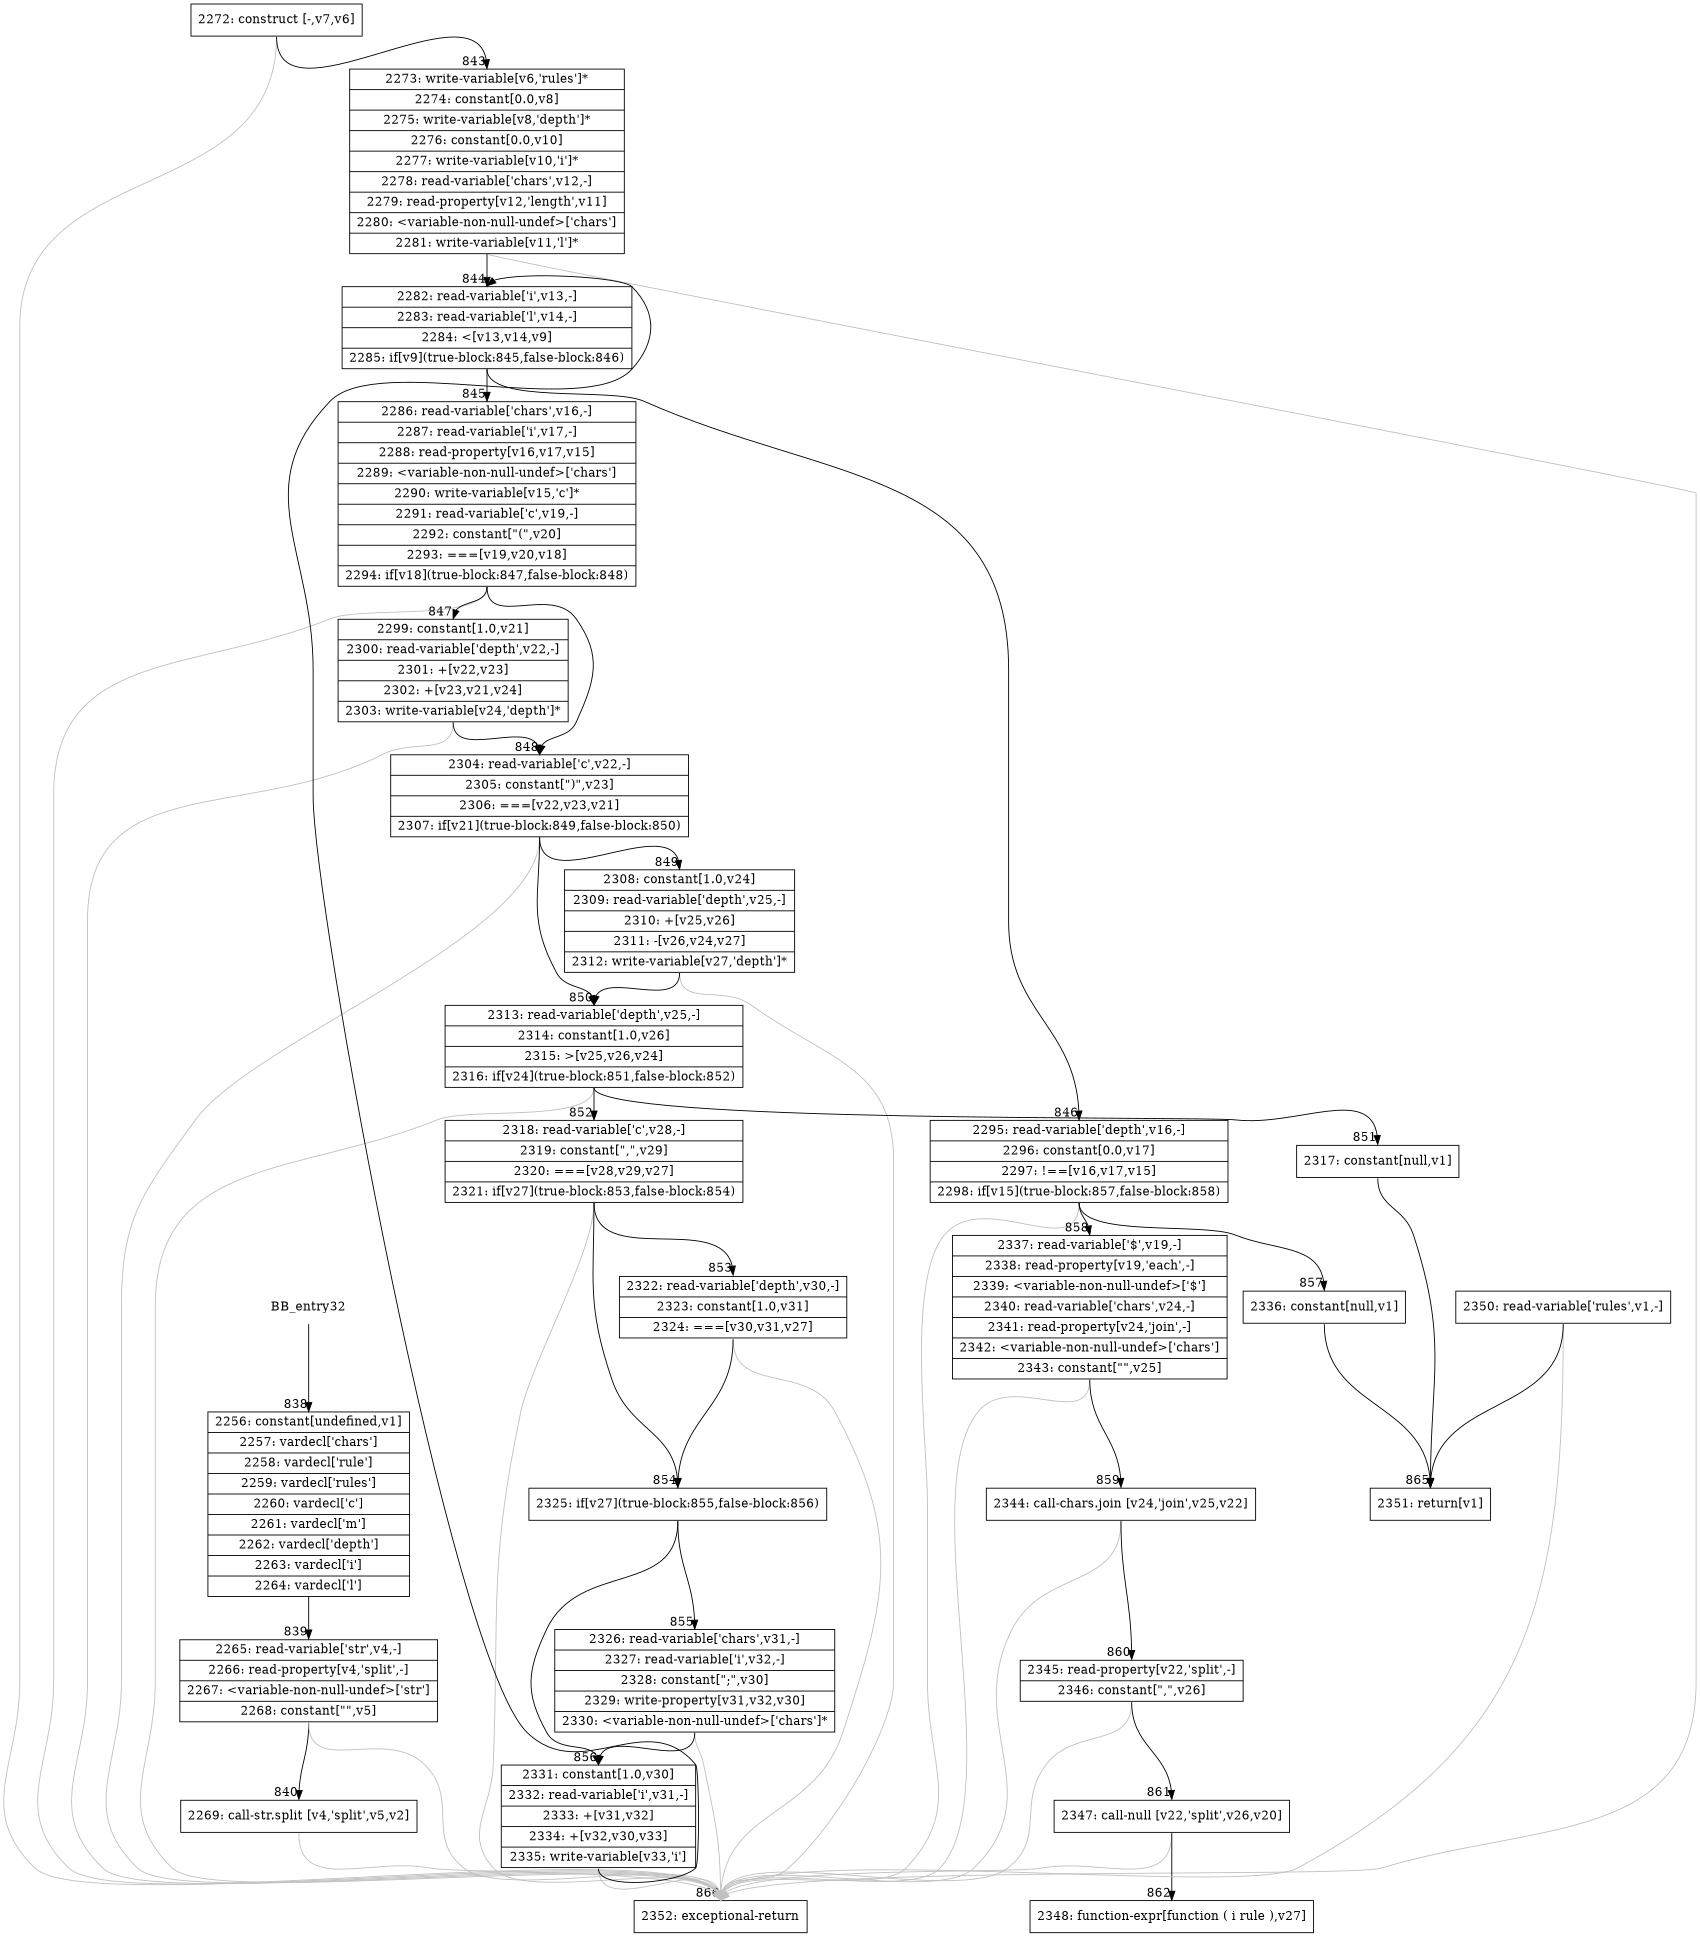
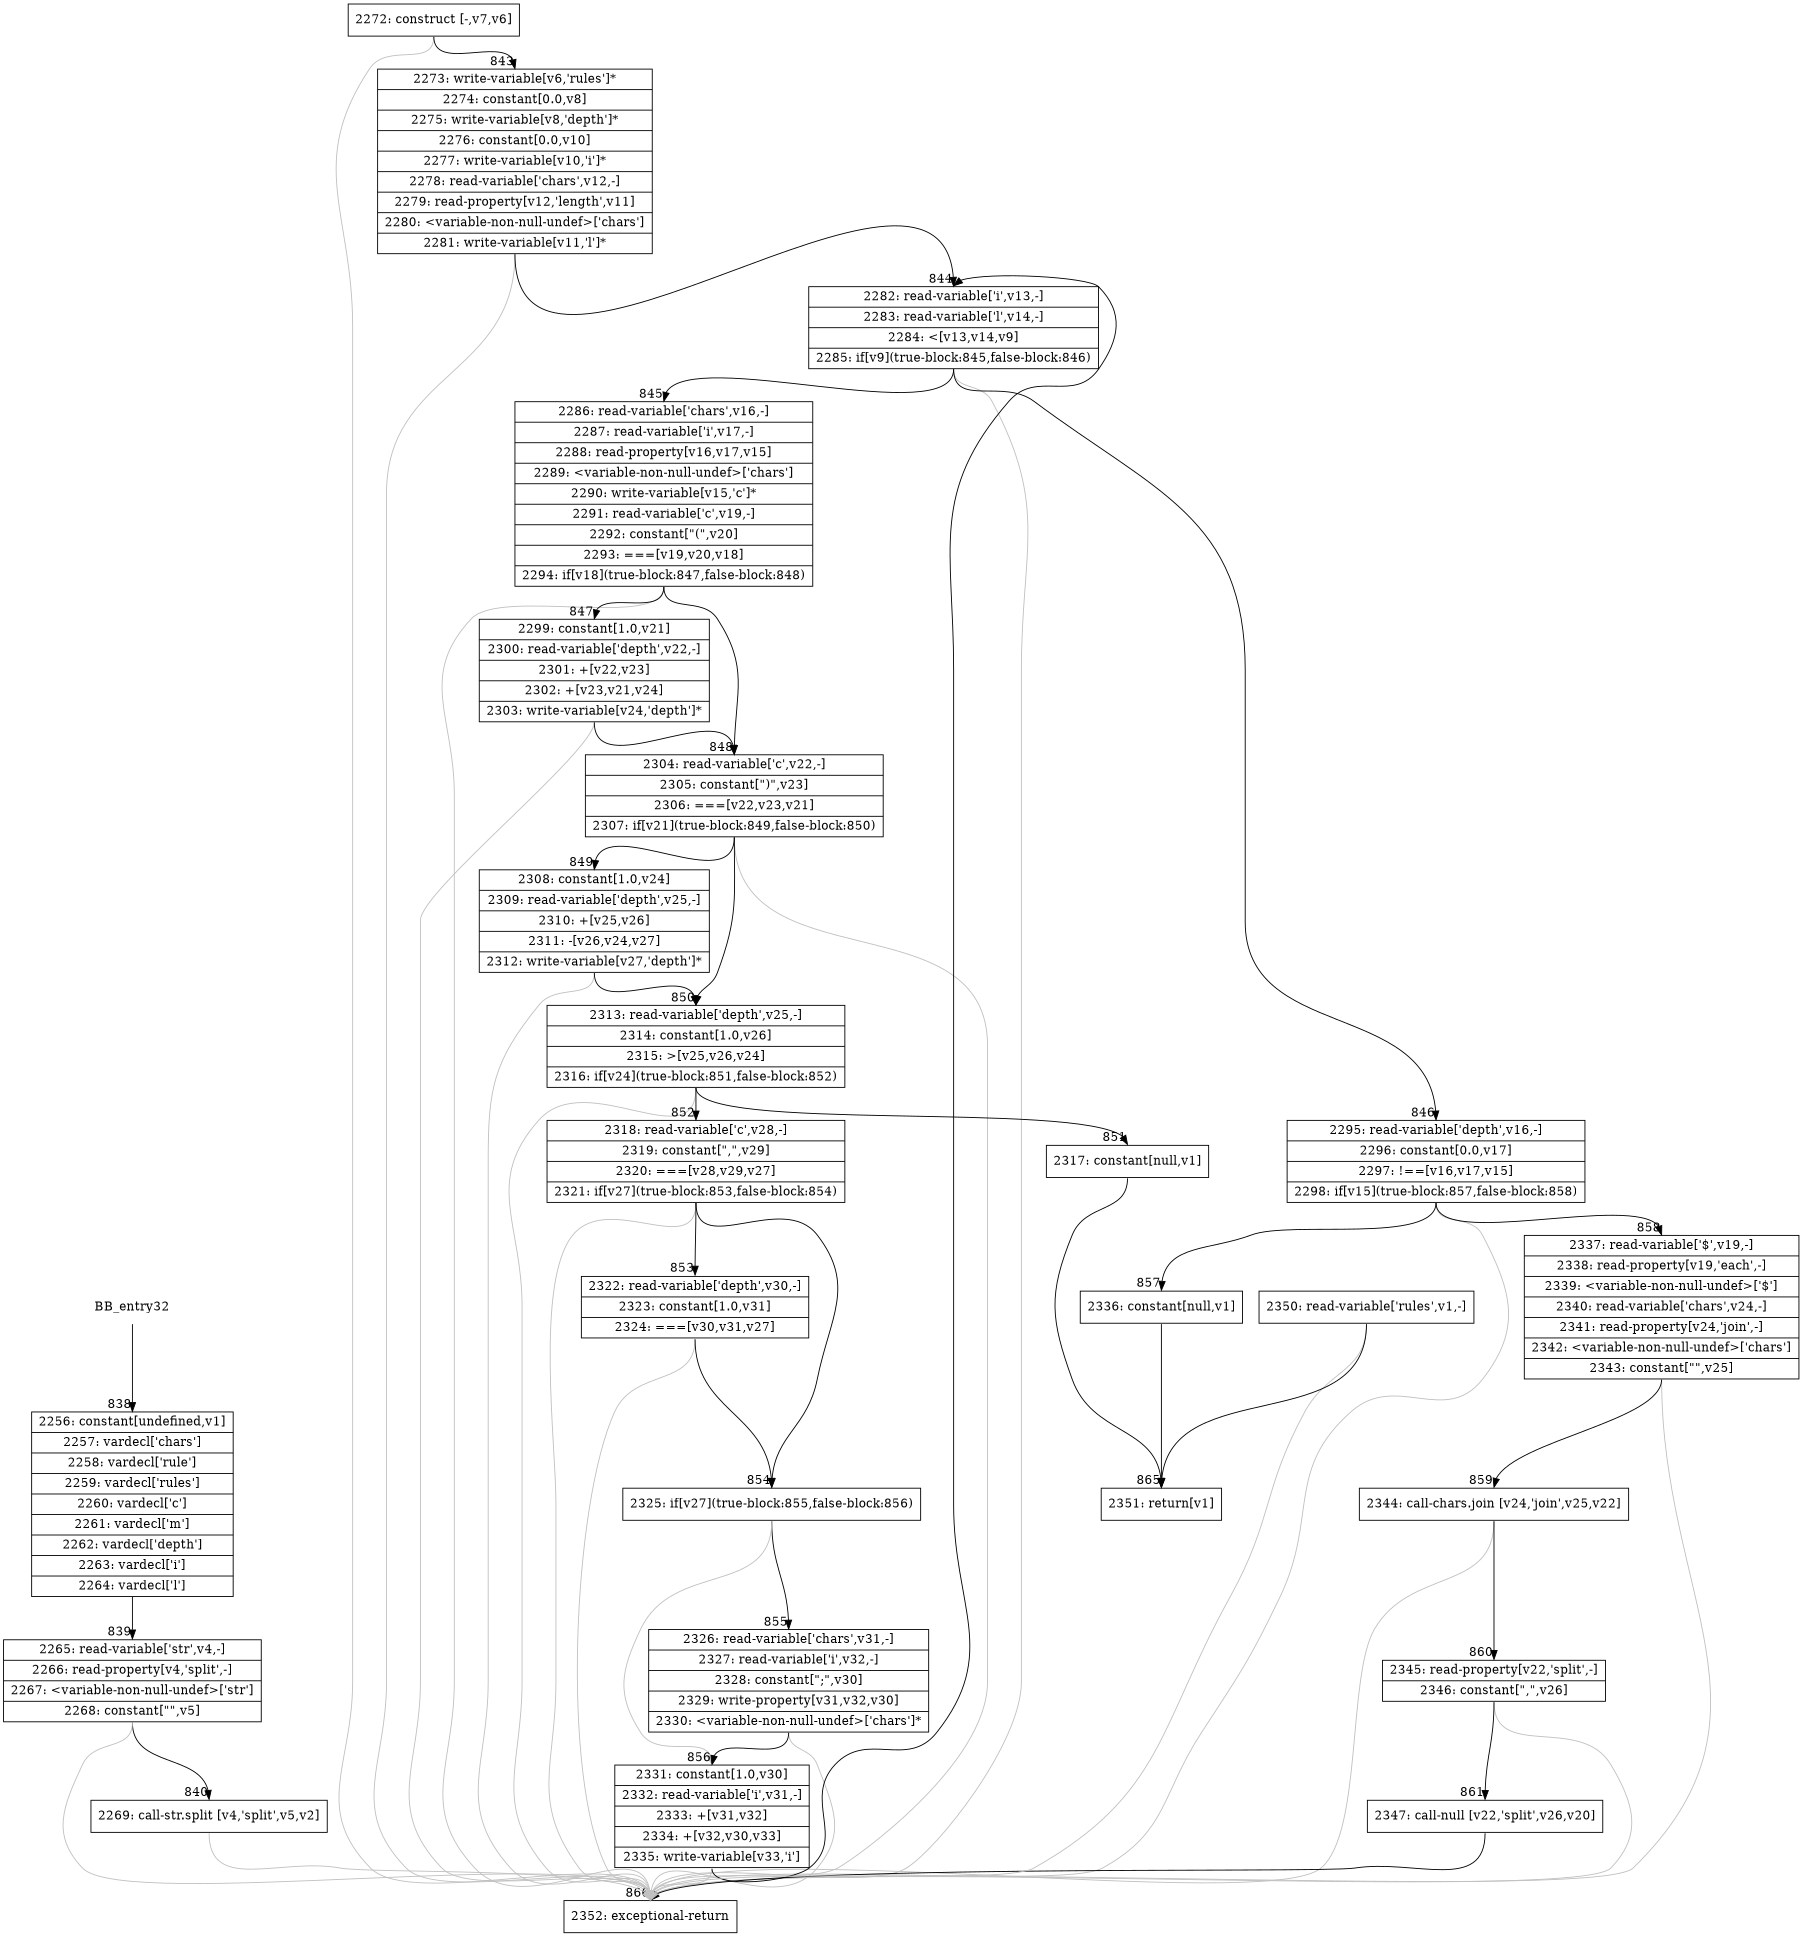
none -> (1021, 1254)
(551, 1623) -> (639, 1632)
(1052, 1867) -> (1124, 1870)
(1172, 1917) -> none
